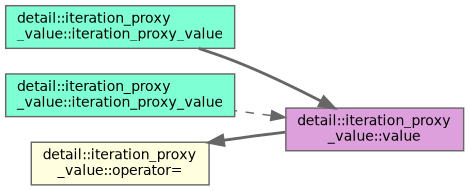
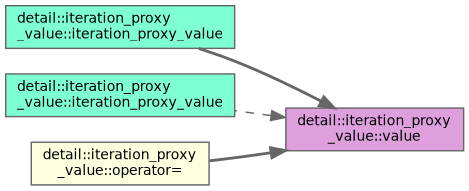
(254, 136) -> (240, 157)
